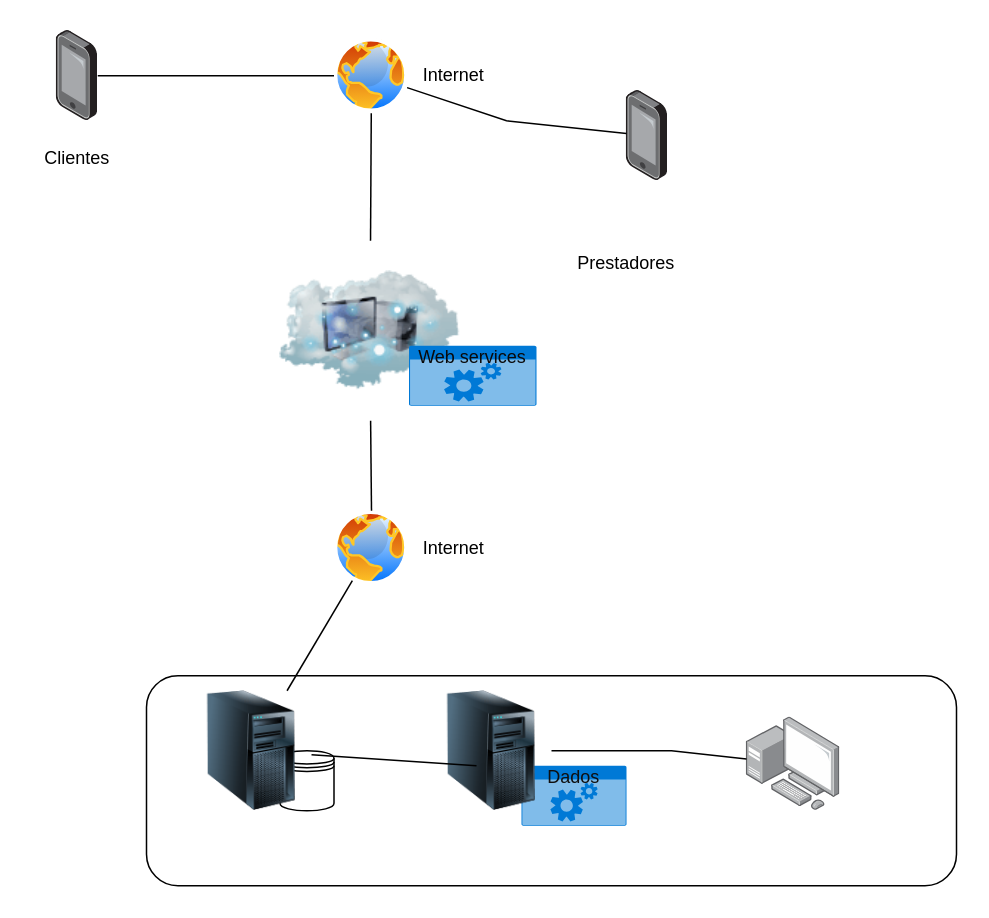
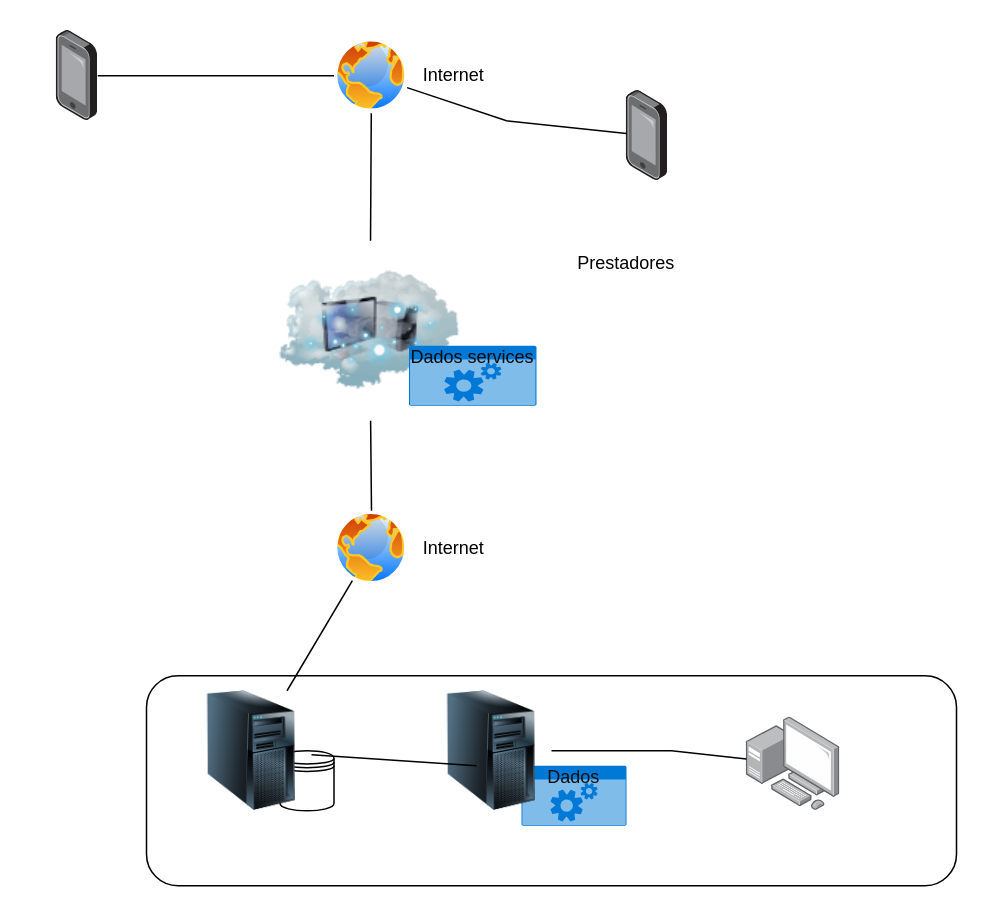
(77, 158) -> none
(473, 358) -> (473, 369)
